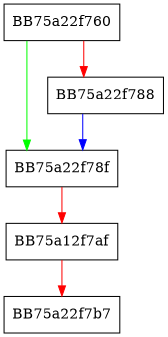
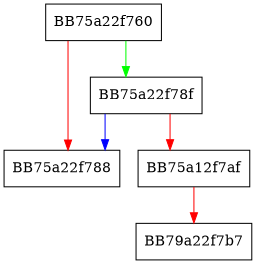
(83, 127) -> (105, 127)
(62, 315) -> (194, 242)
